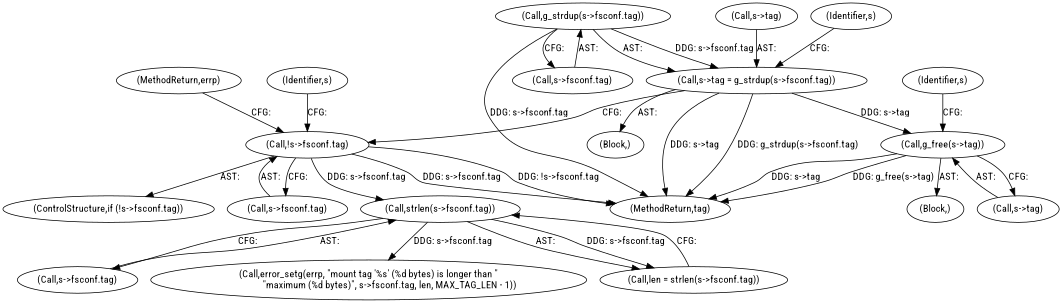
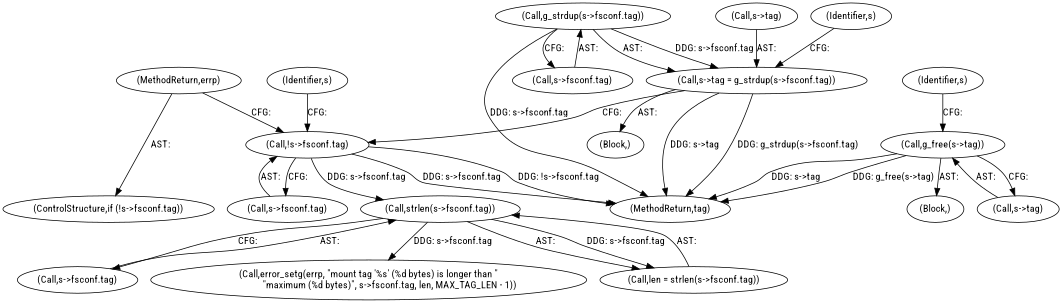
(848, 112) -> none
(213, 175) -> (146, 142)
(688, 241) -> (688, 241)
